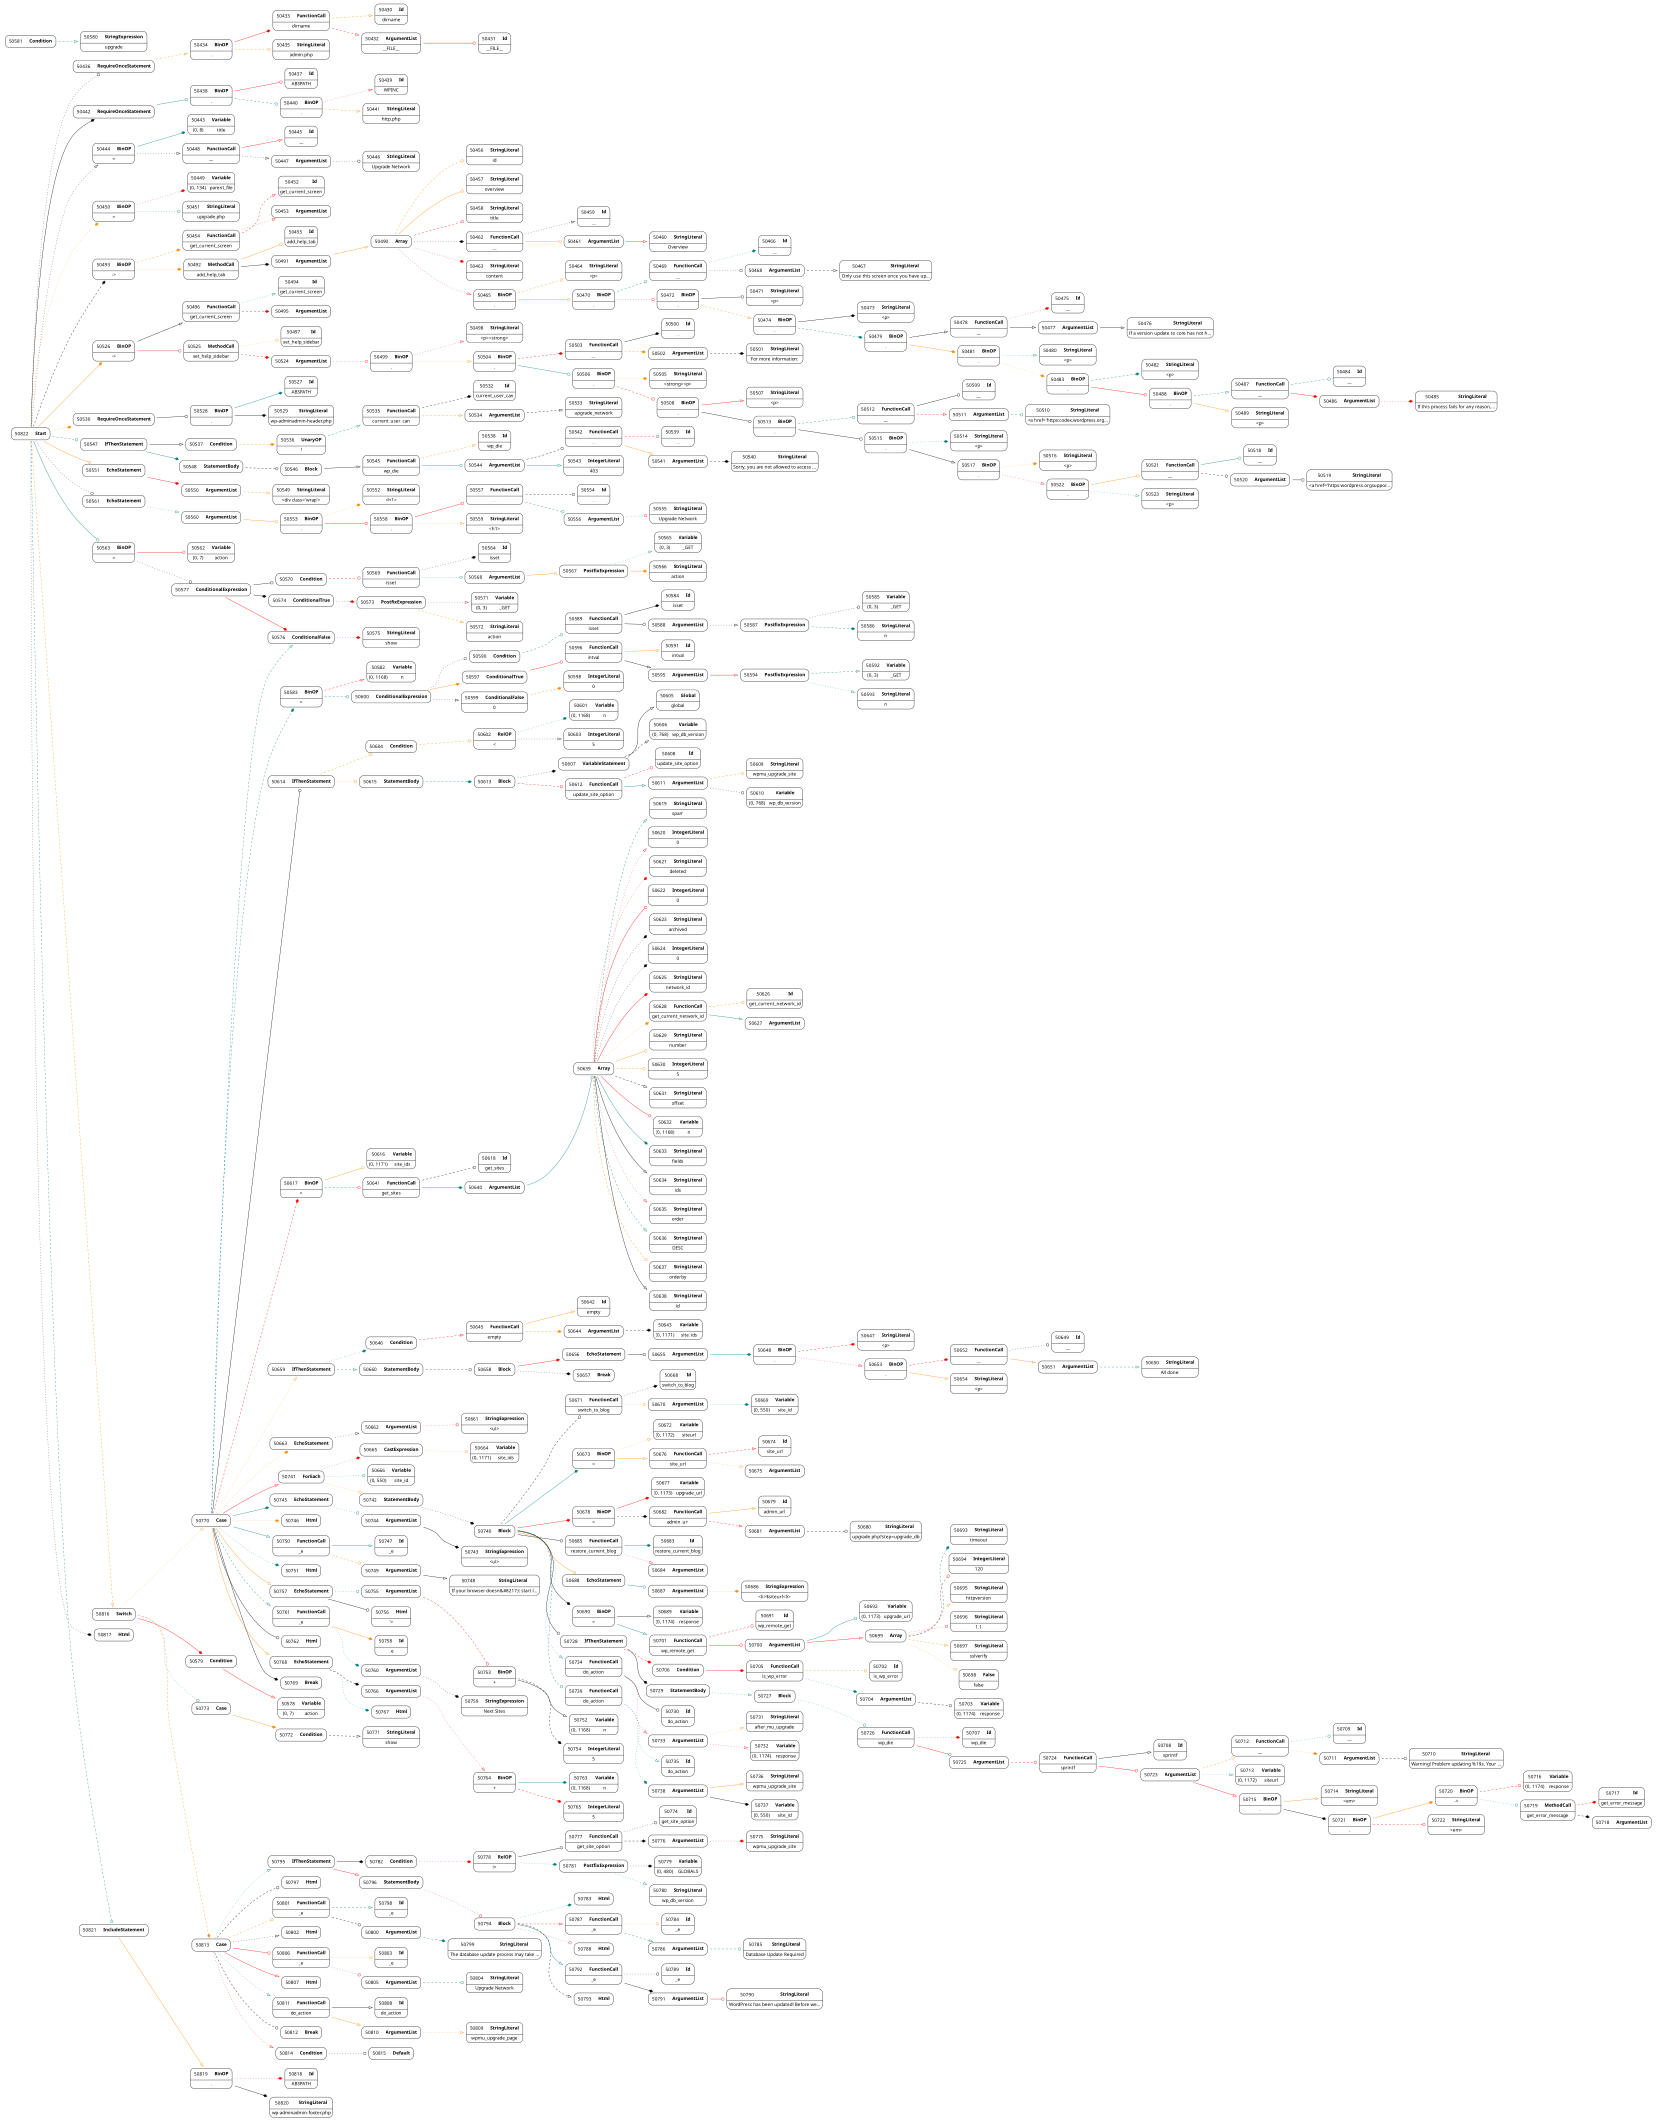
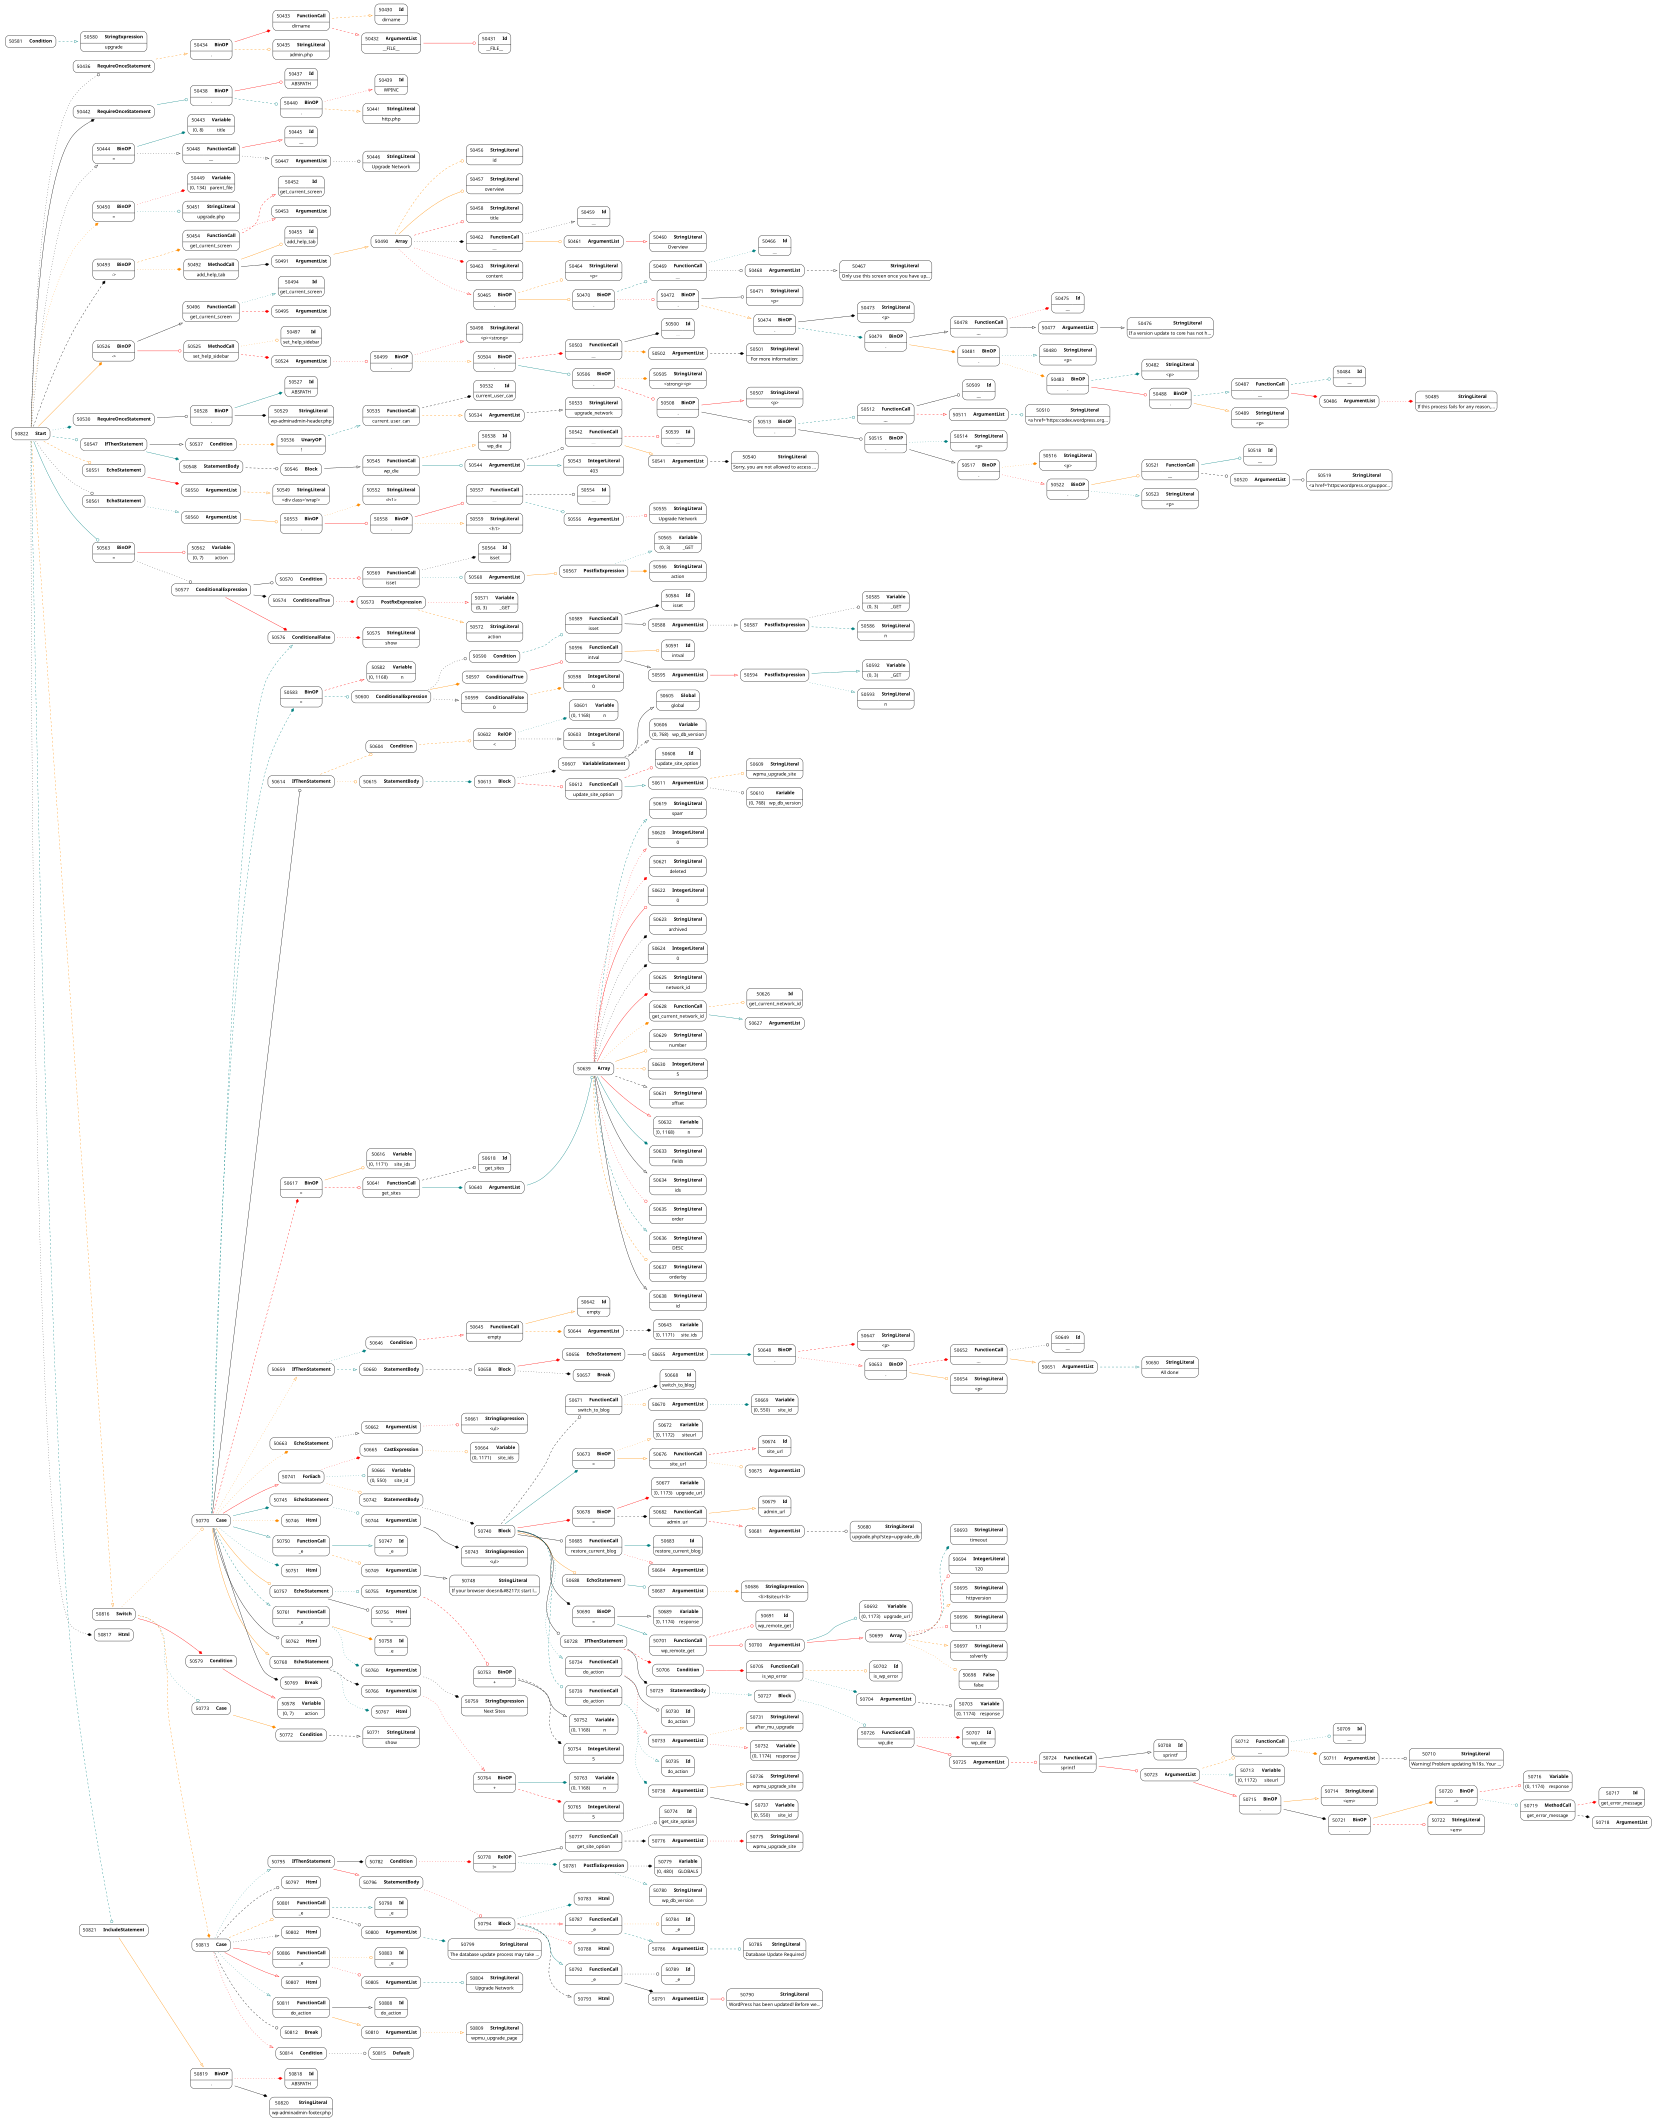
(60, 429) -> (60, 429)
(66, 453) -> (66, 453)
(834, 672) -> (834, 672)
(623, 1097) -> (623, 1097)
(610, 1142) -> (610, 1142)
